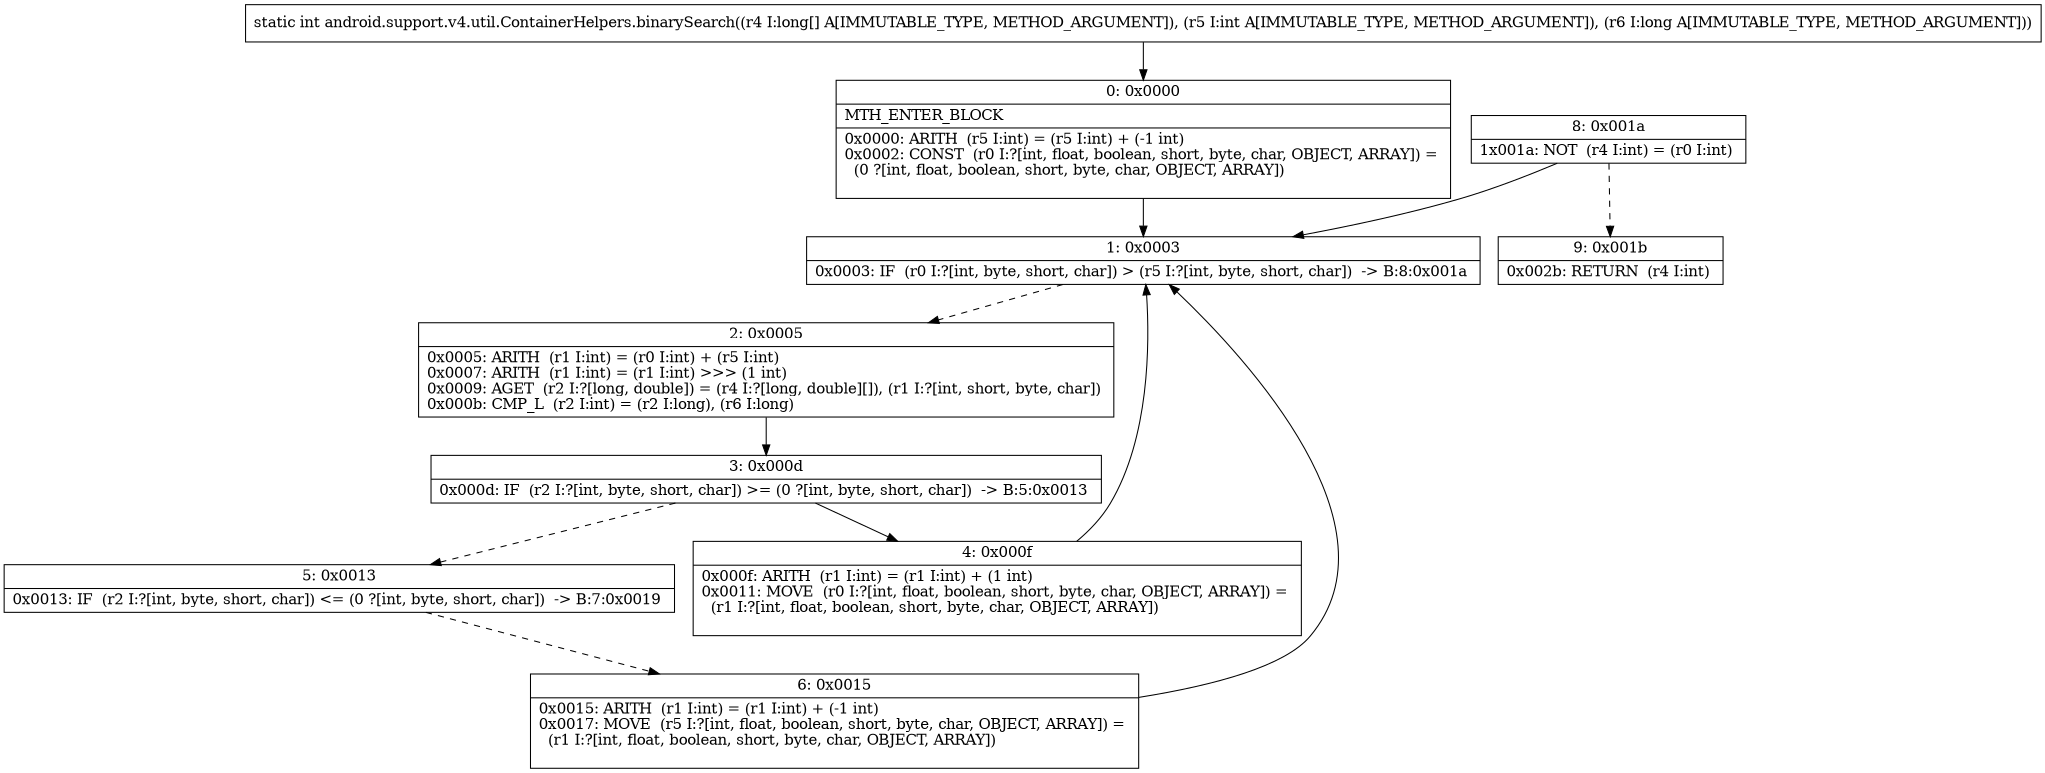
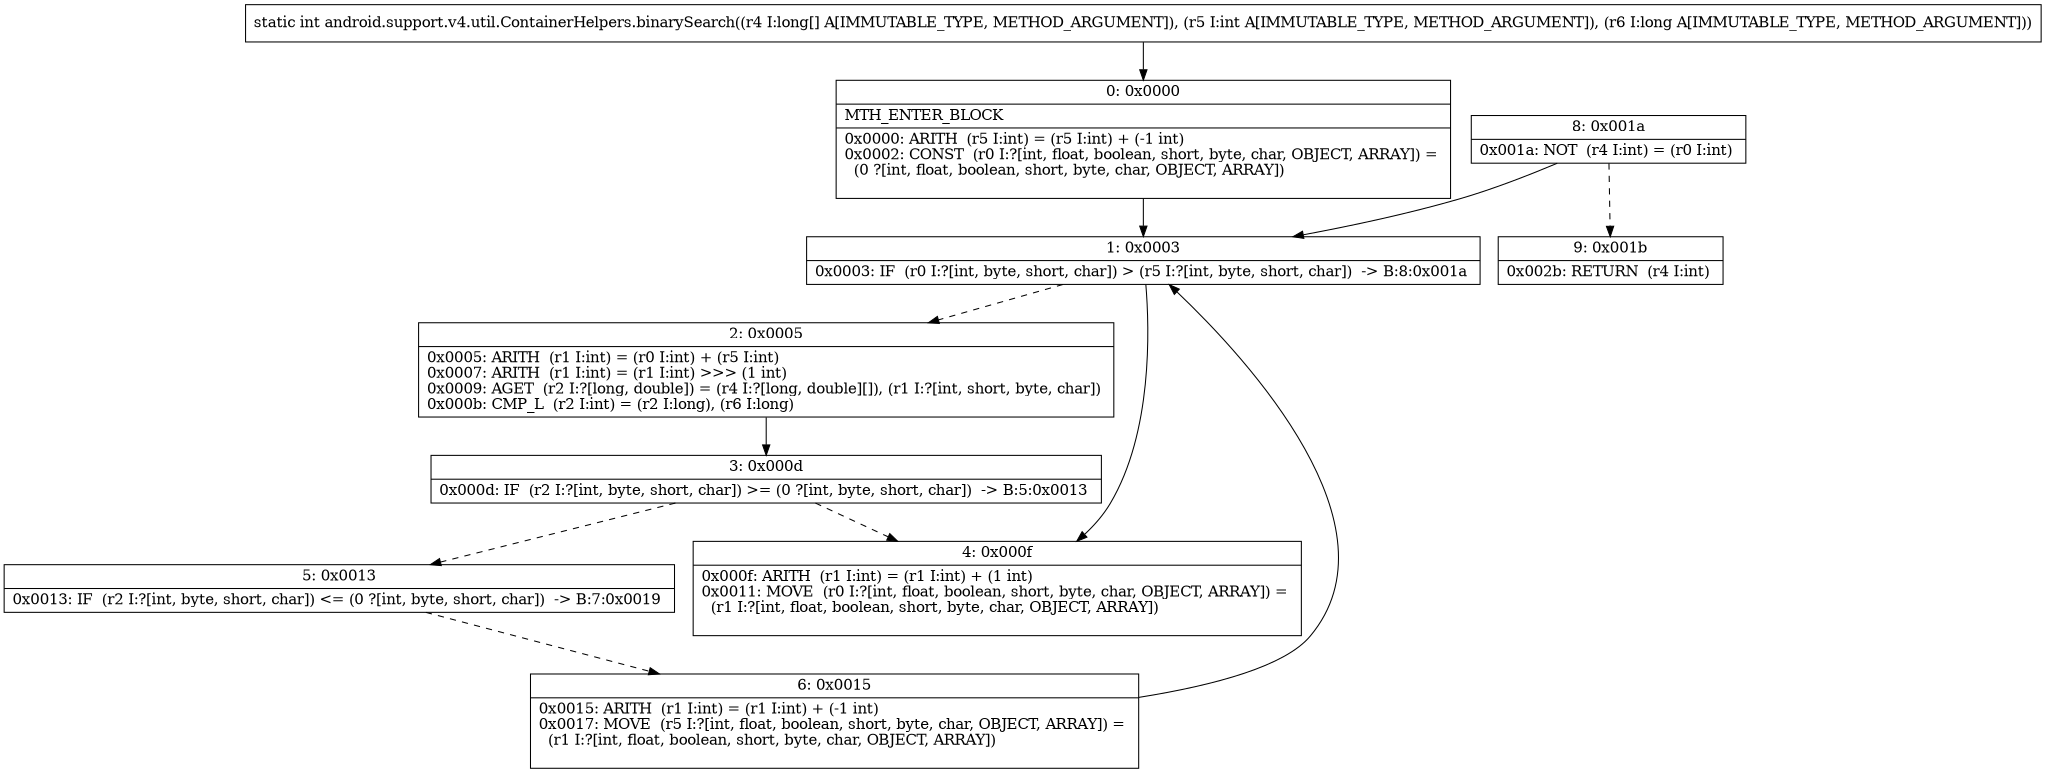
(1609, 151) -> (1609, 151)
(1139, 427) -> (1141, 417)
(852, 520) -> (852, 520)
